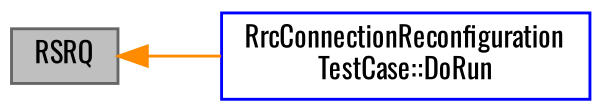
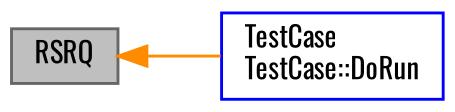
(406, 56) -> (332, 56)
